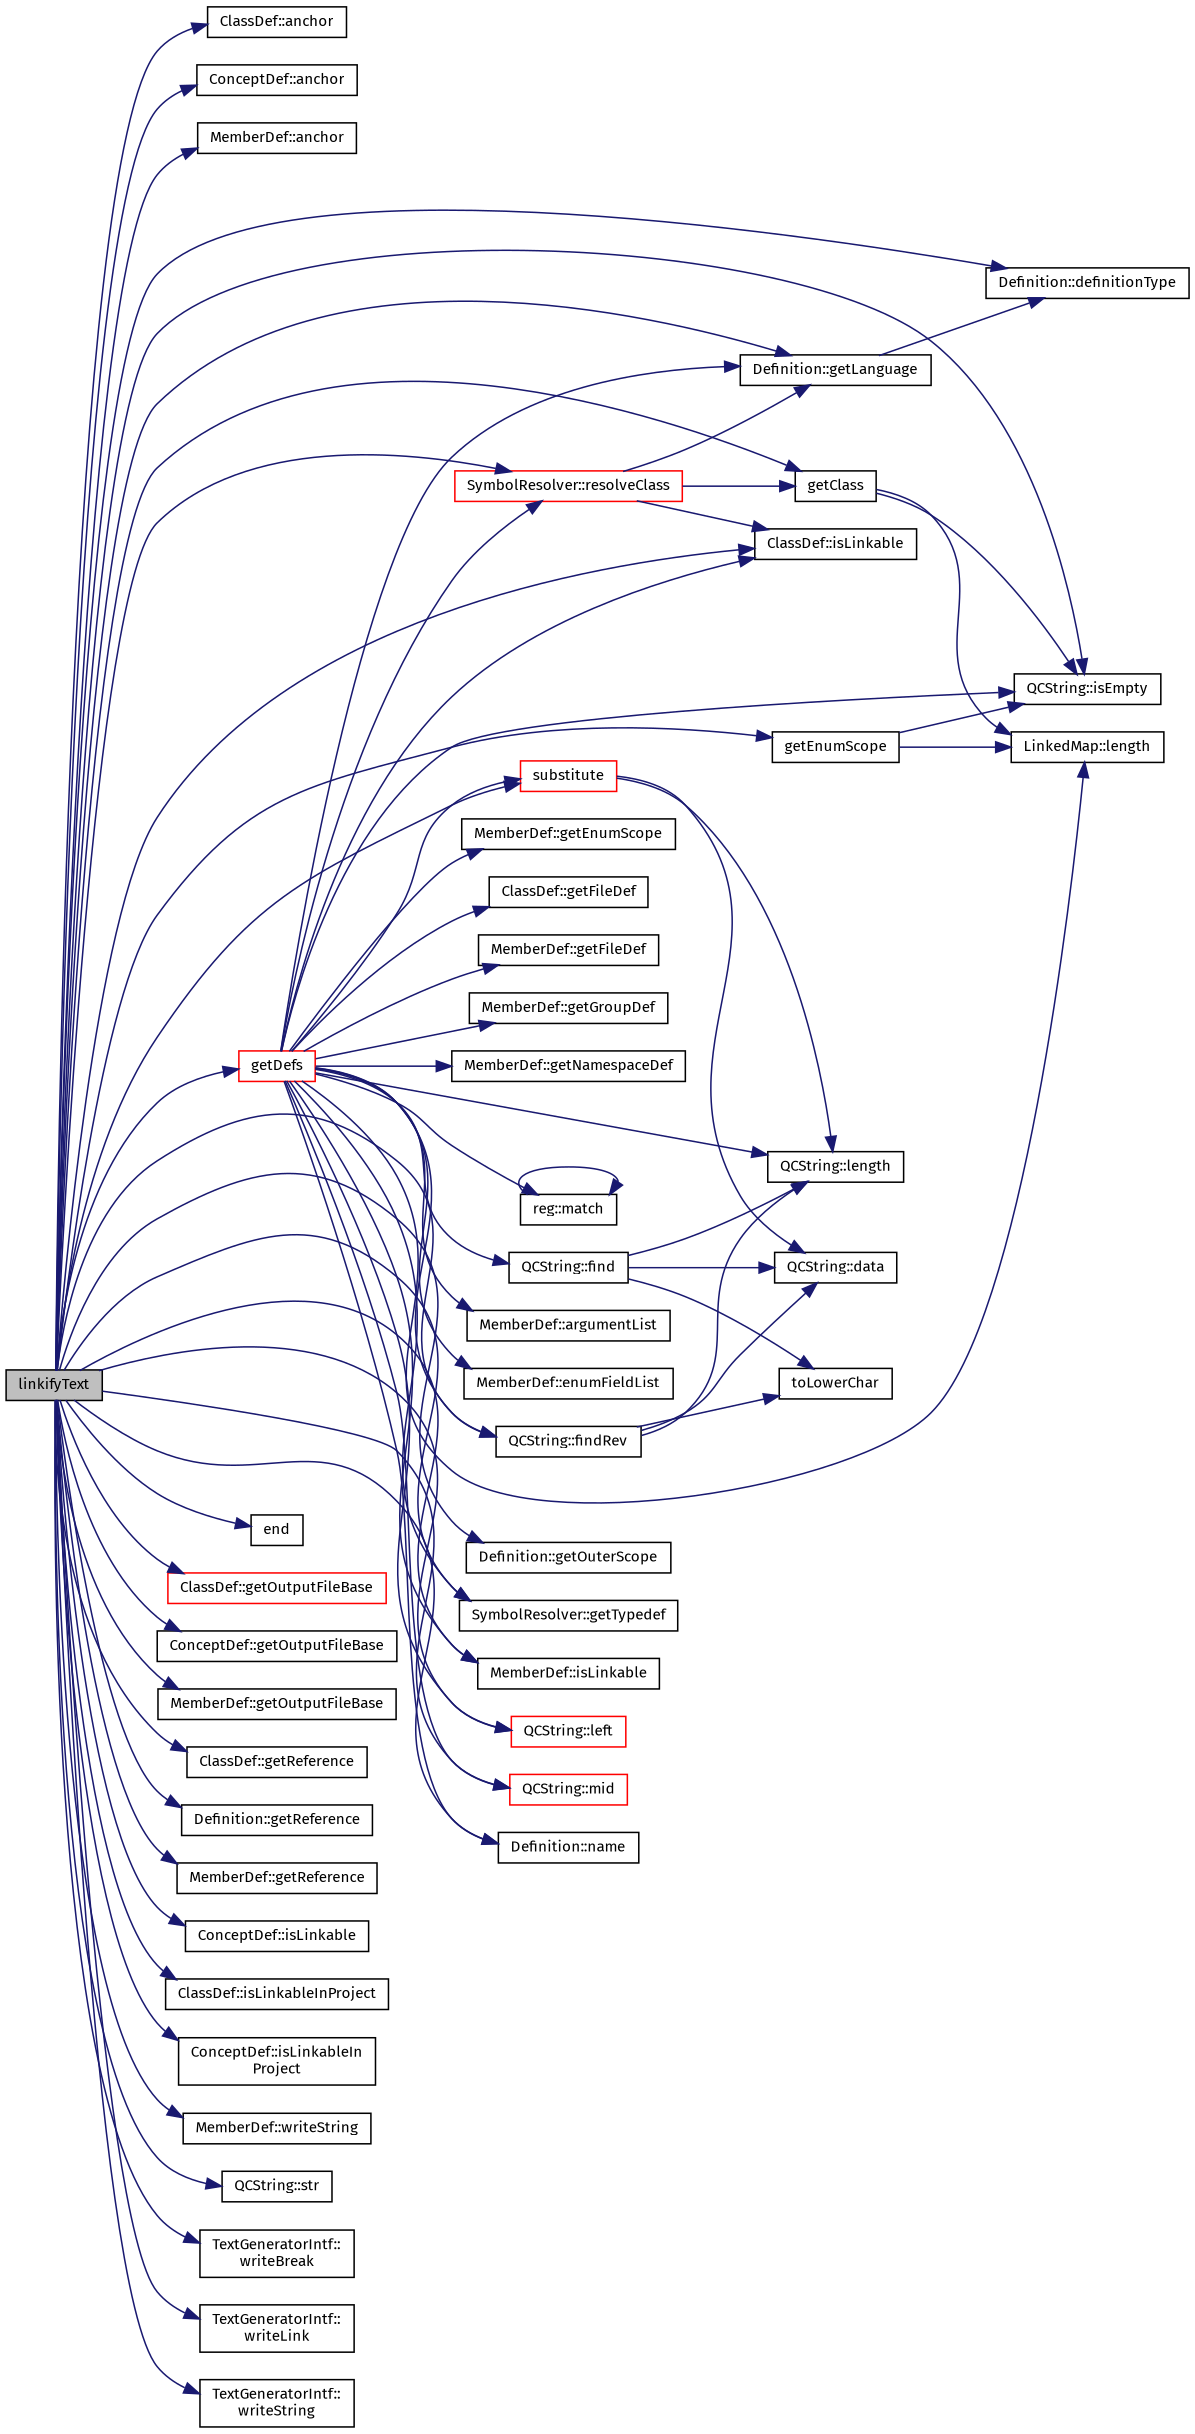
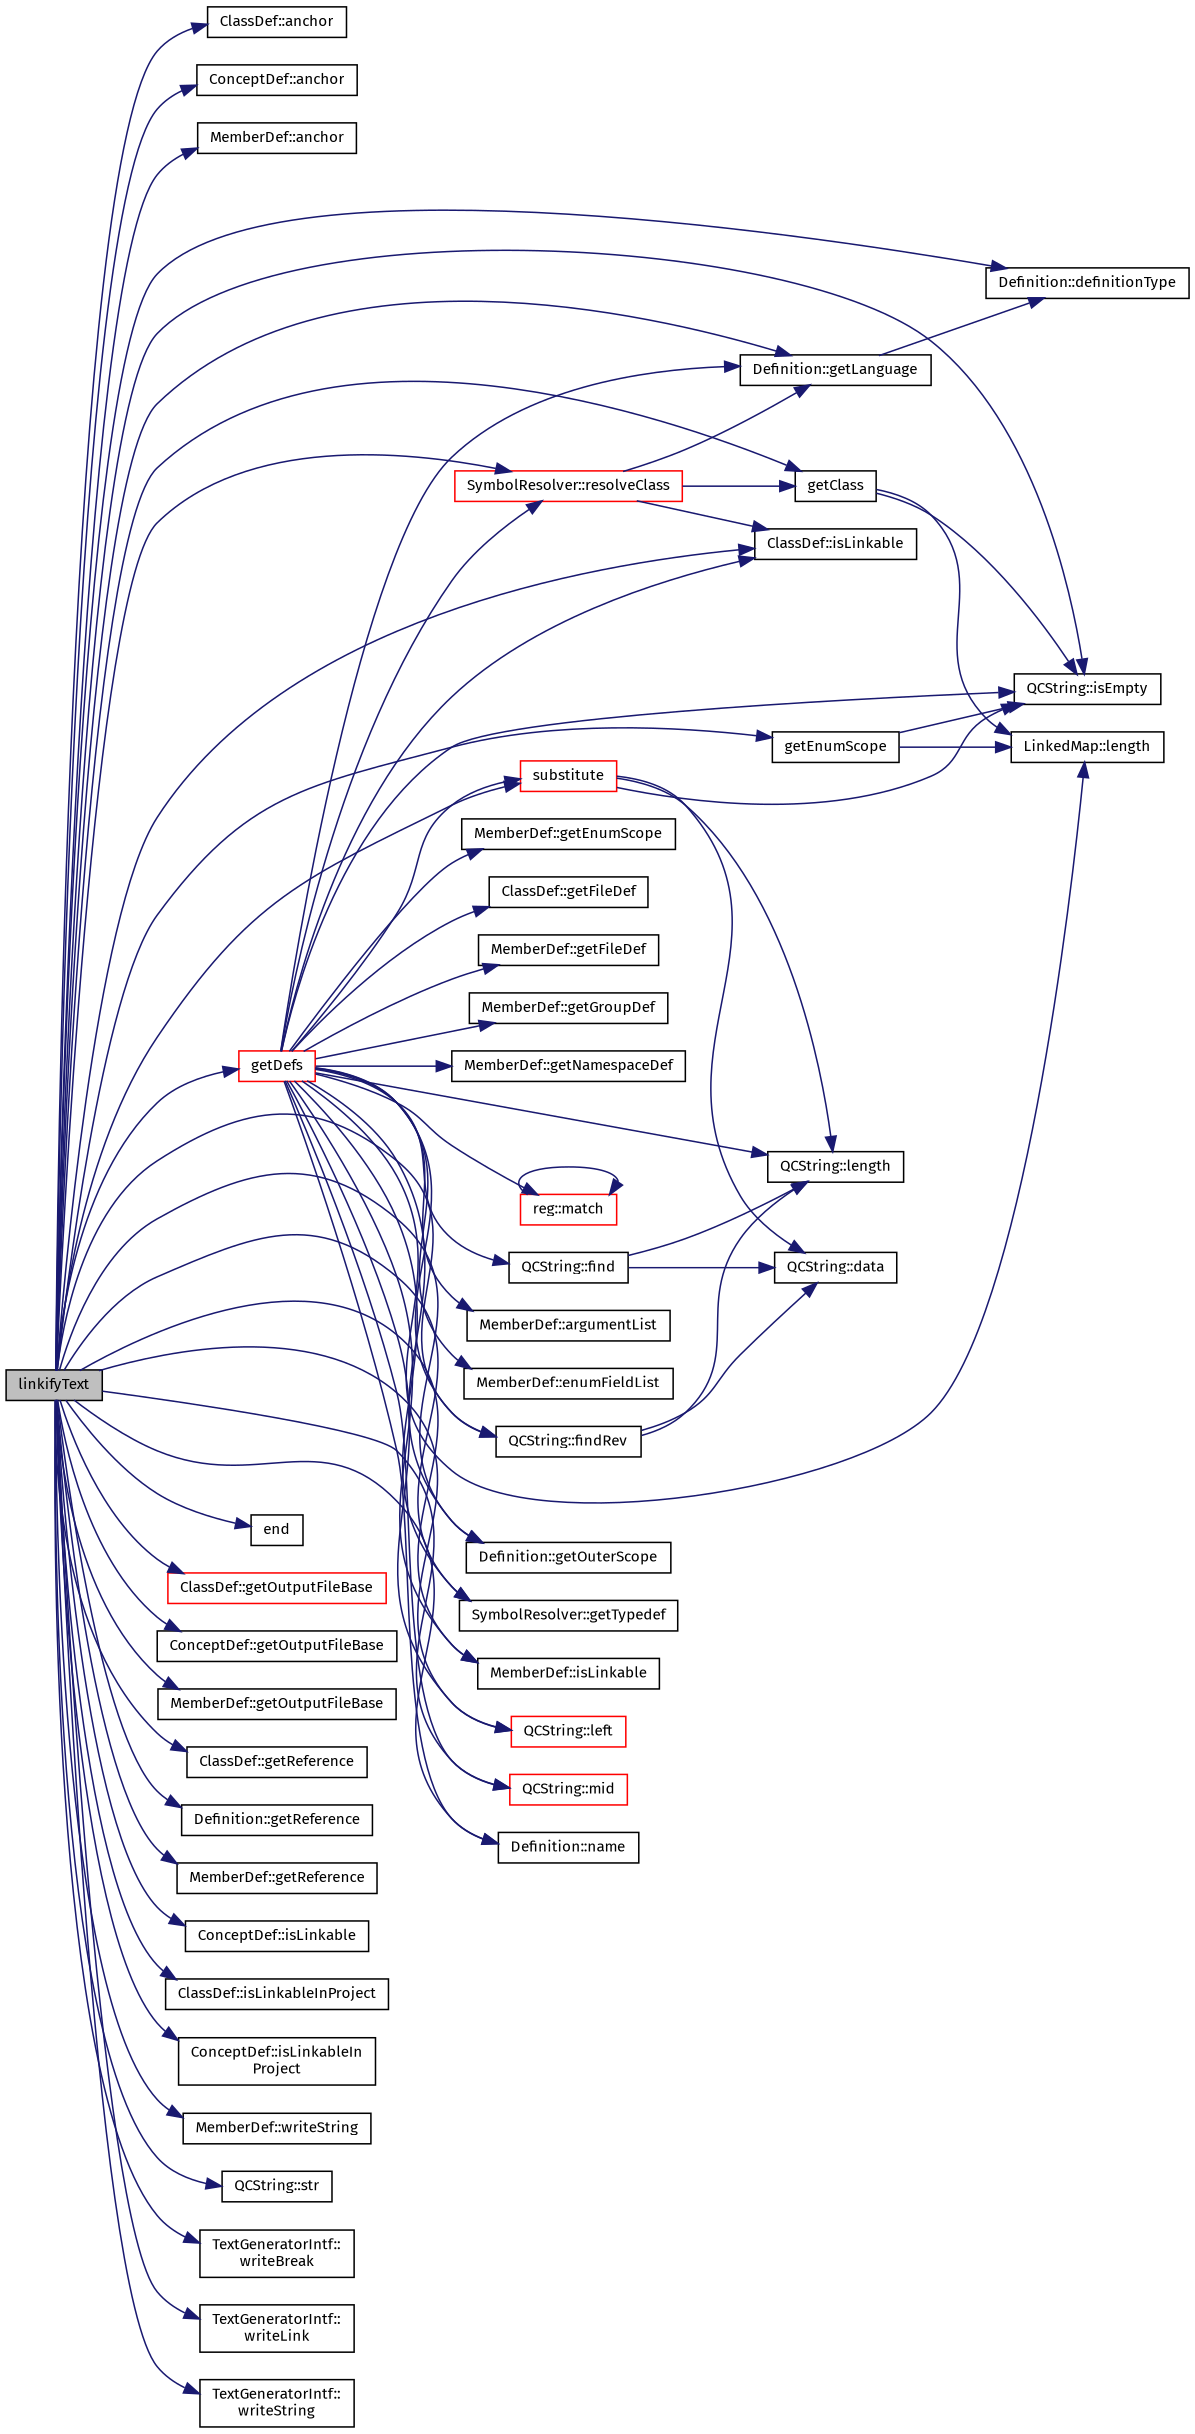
none -> (825, 801)
(569, 1210) -> (569, 1210)
none -> (423, 1295)
(836, 1384) -> none
